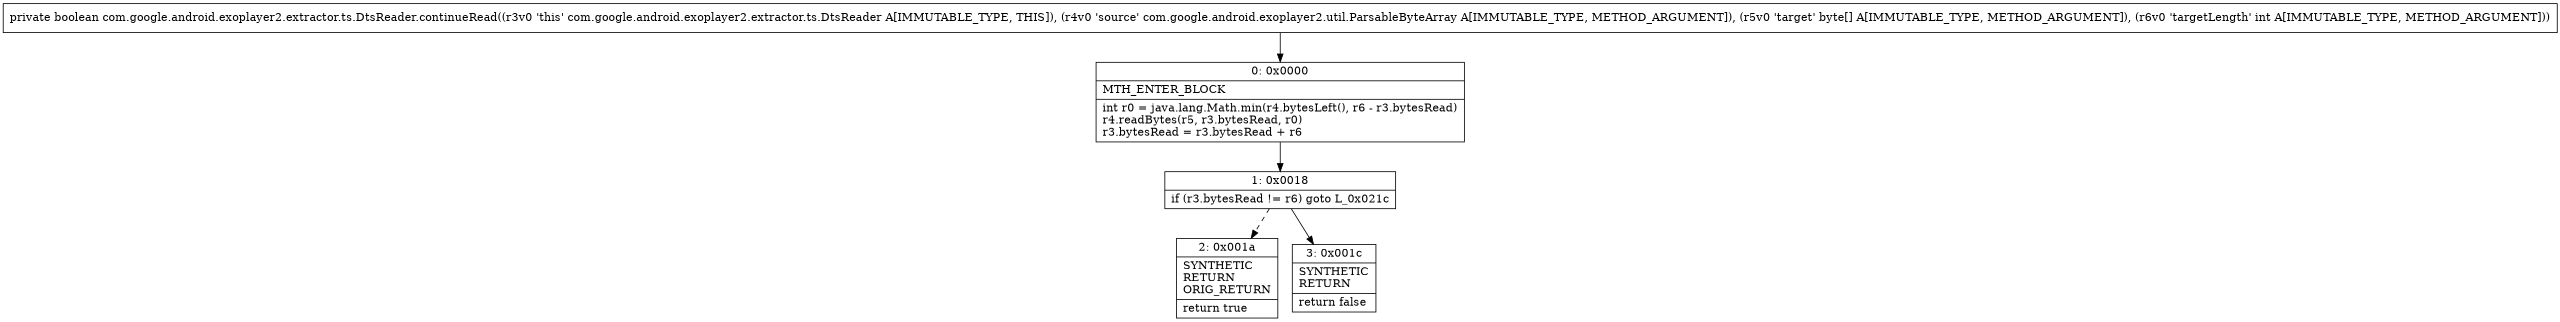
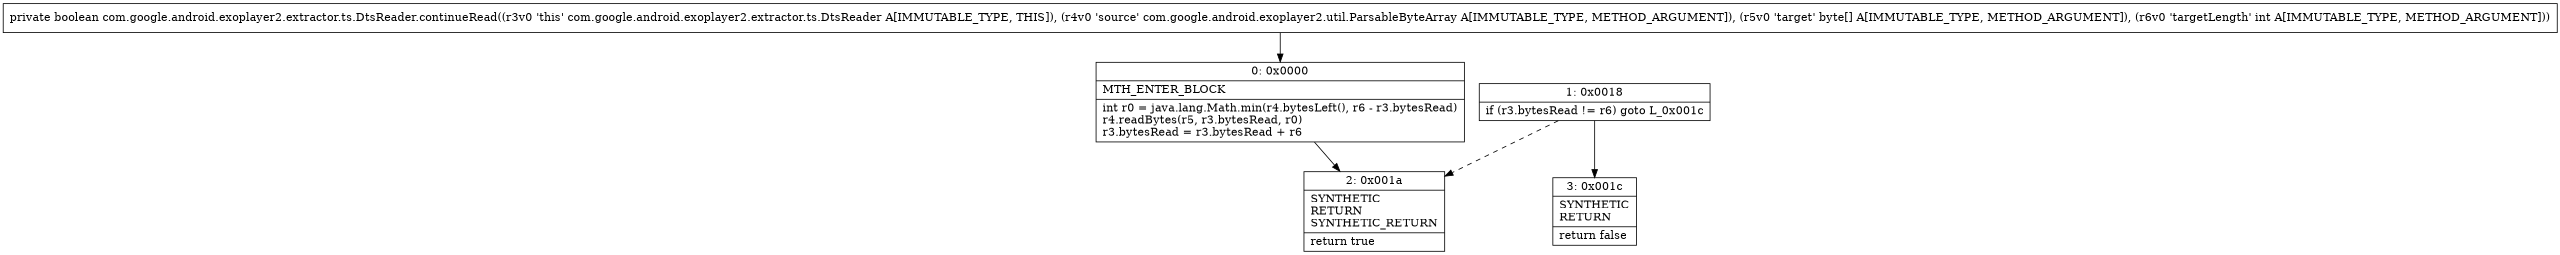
(1280, 153) -> (1325, 154)
(1280, 199) -> (1595, 111)
(1227, 290) -> (1374, 223)
